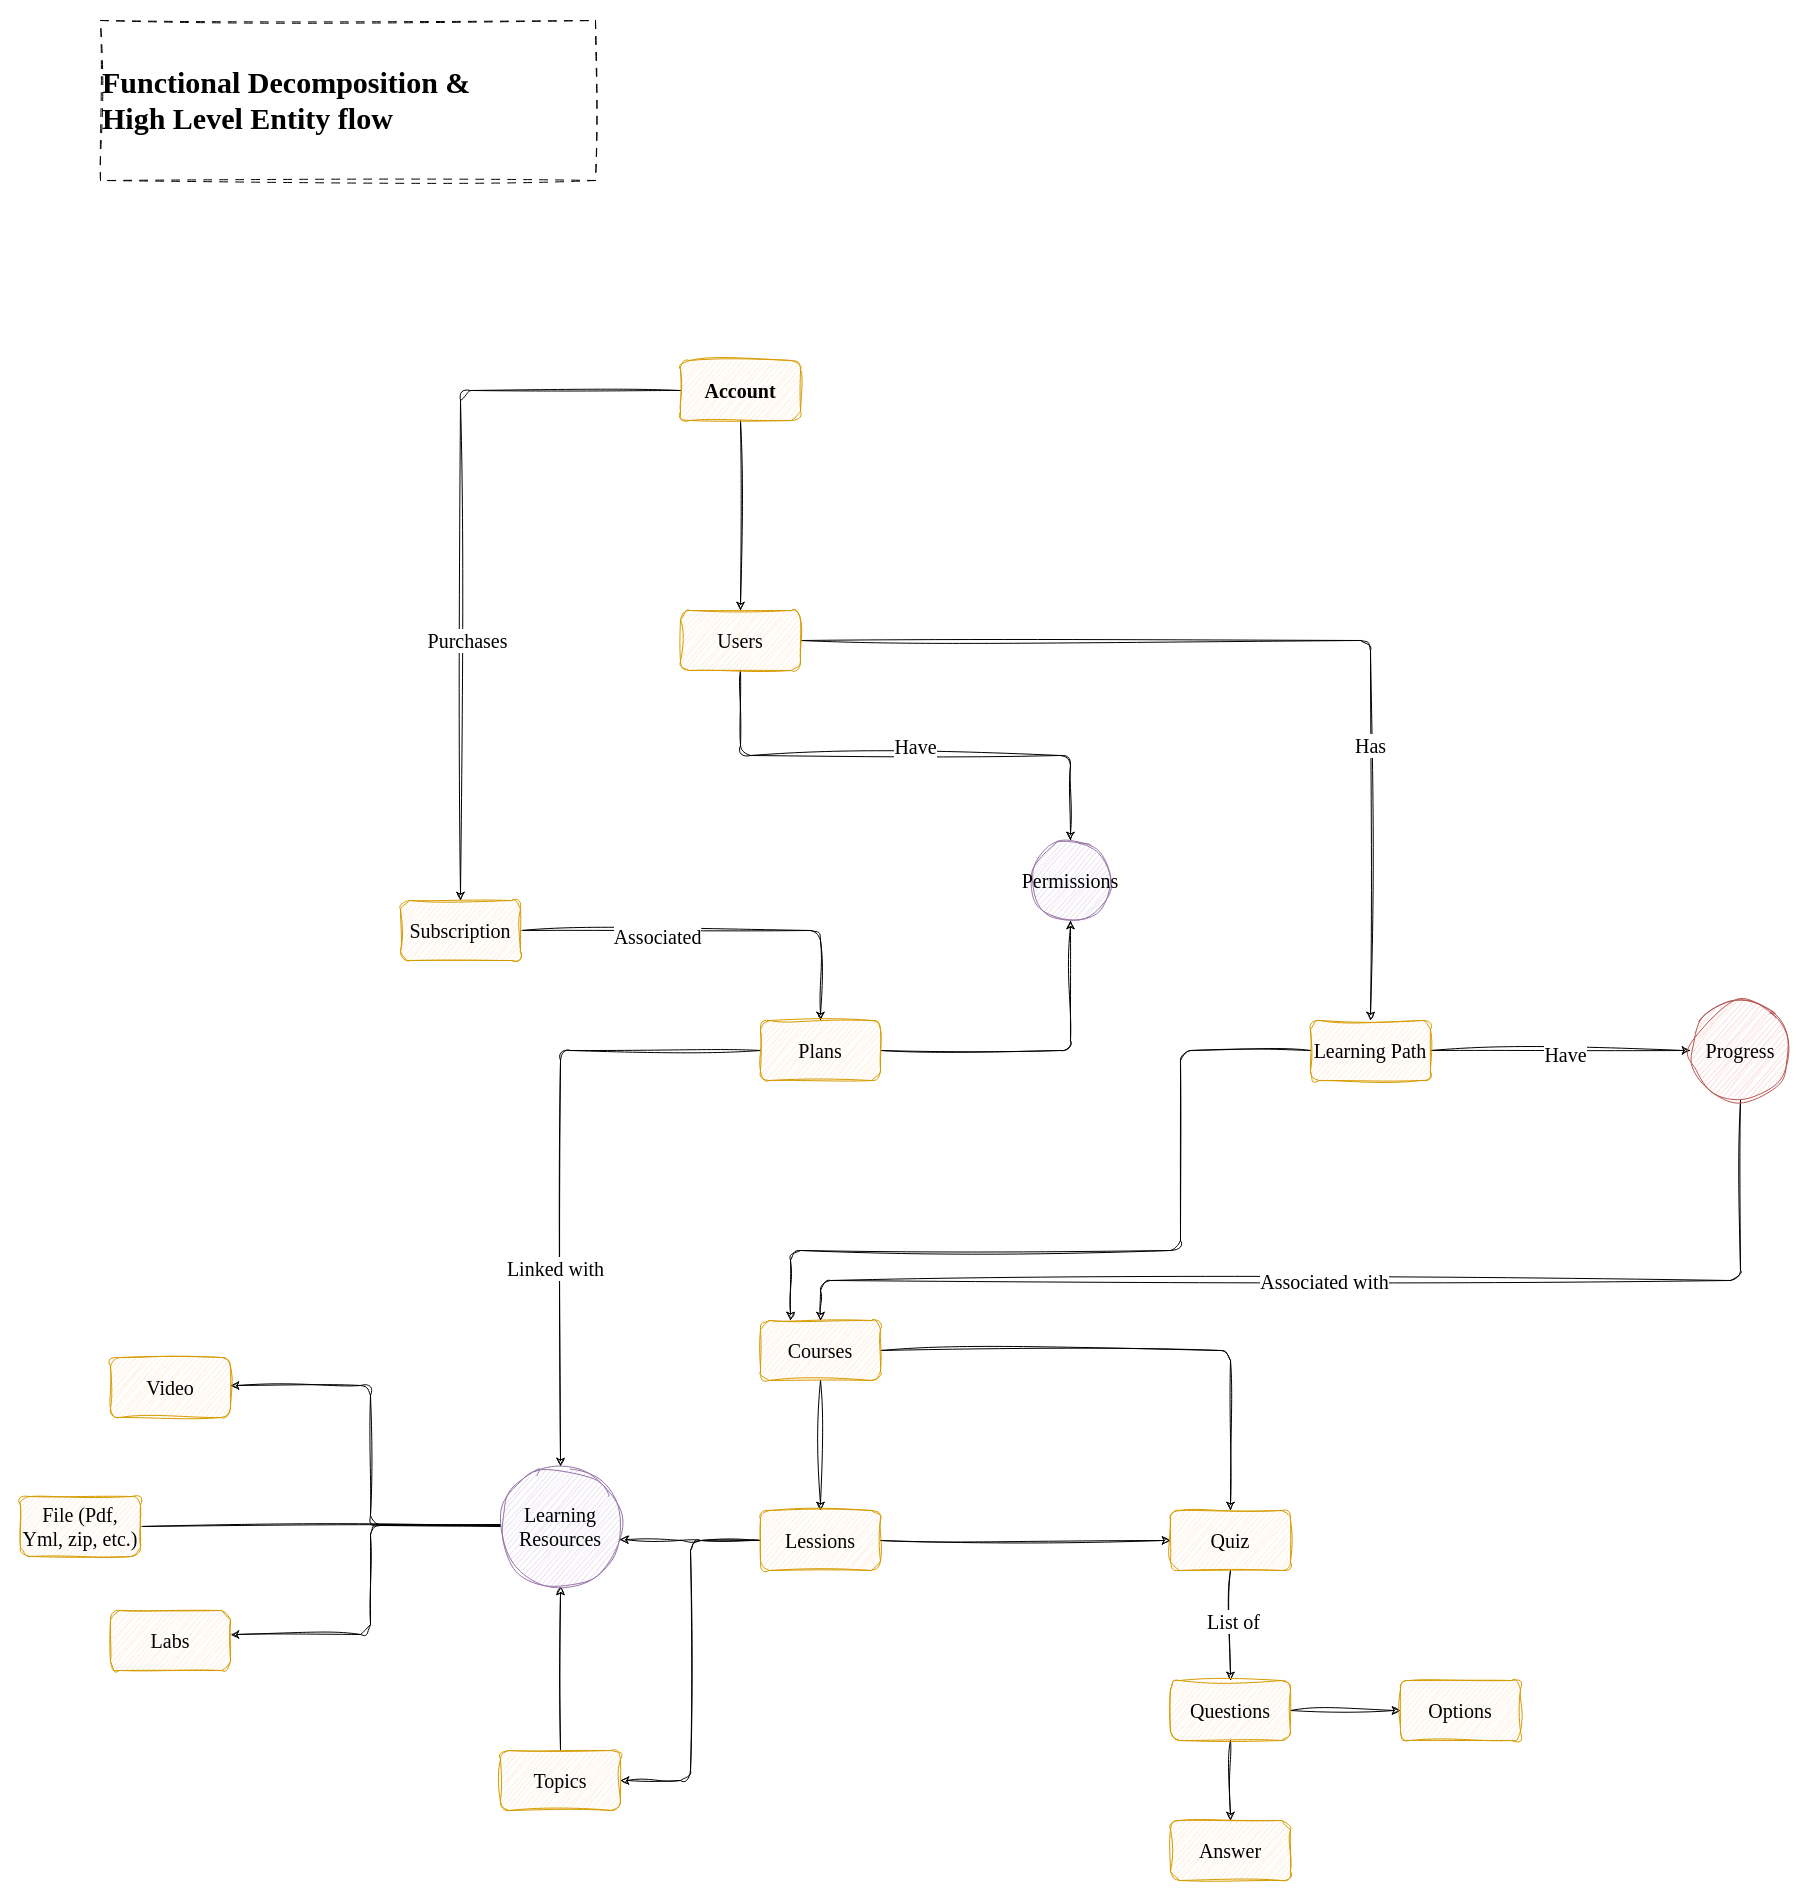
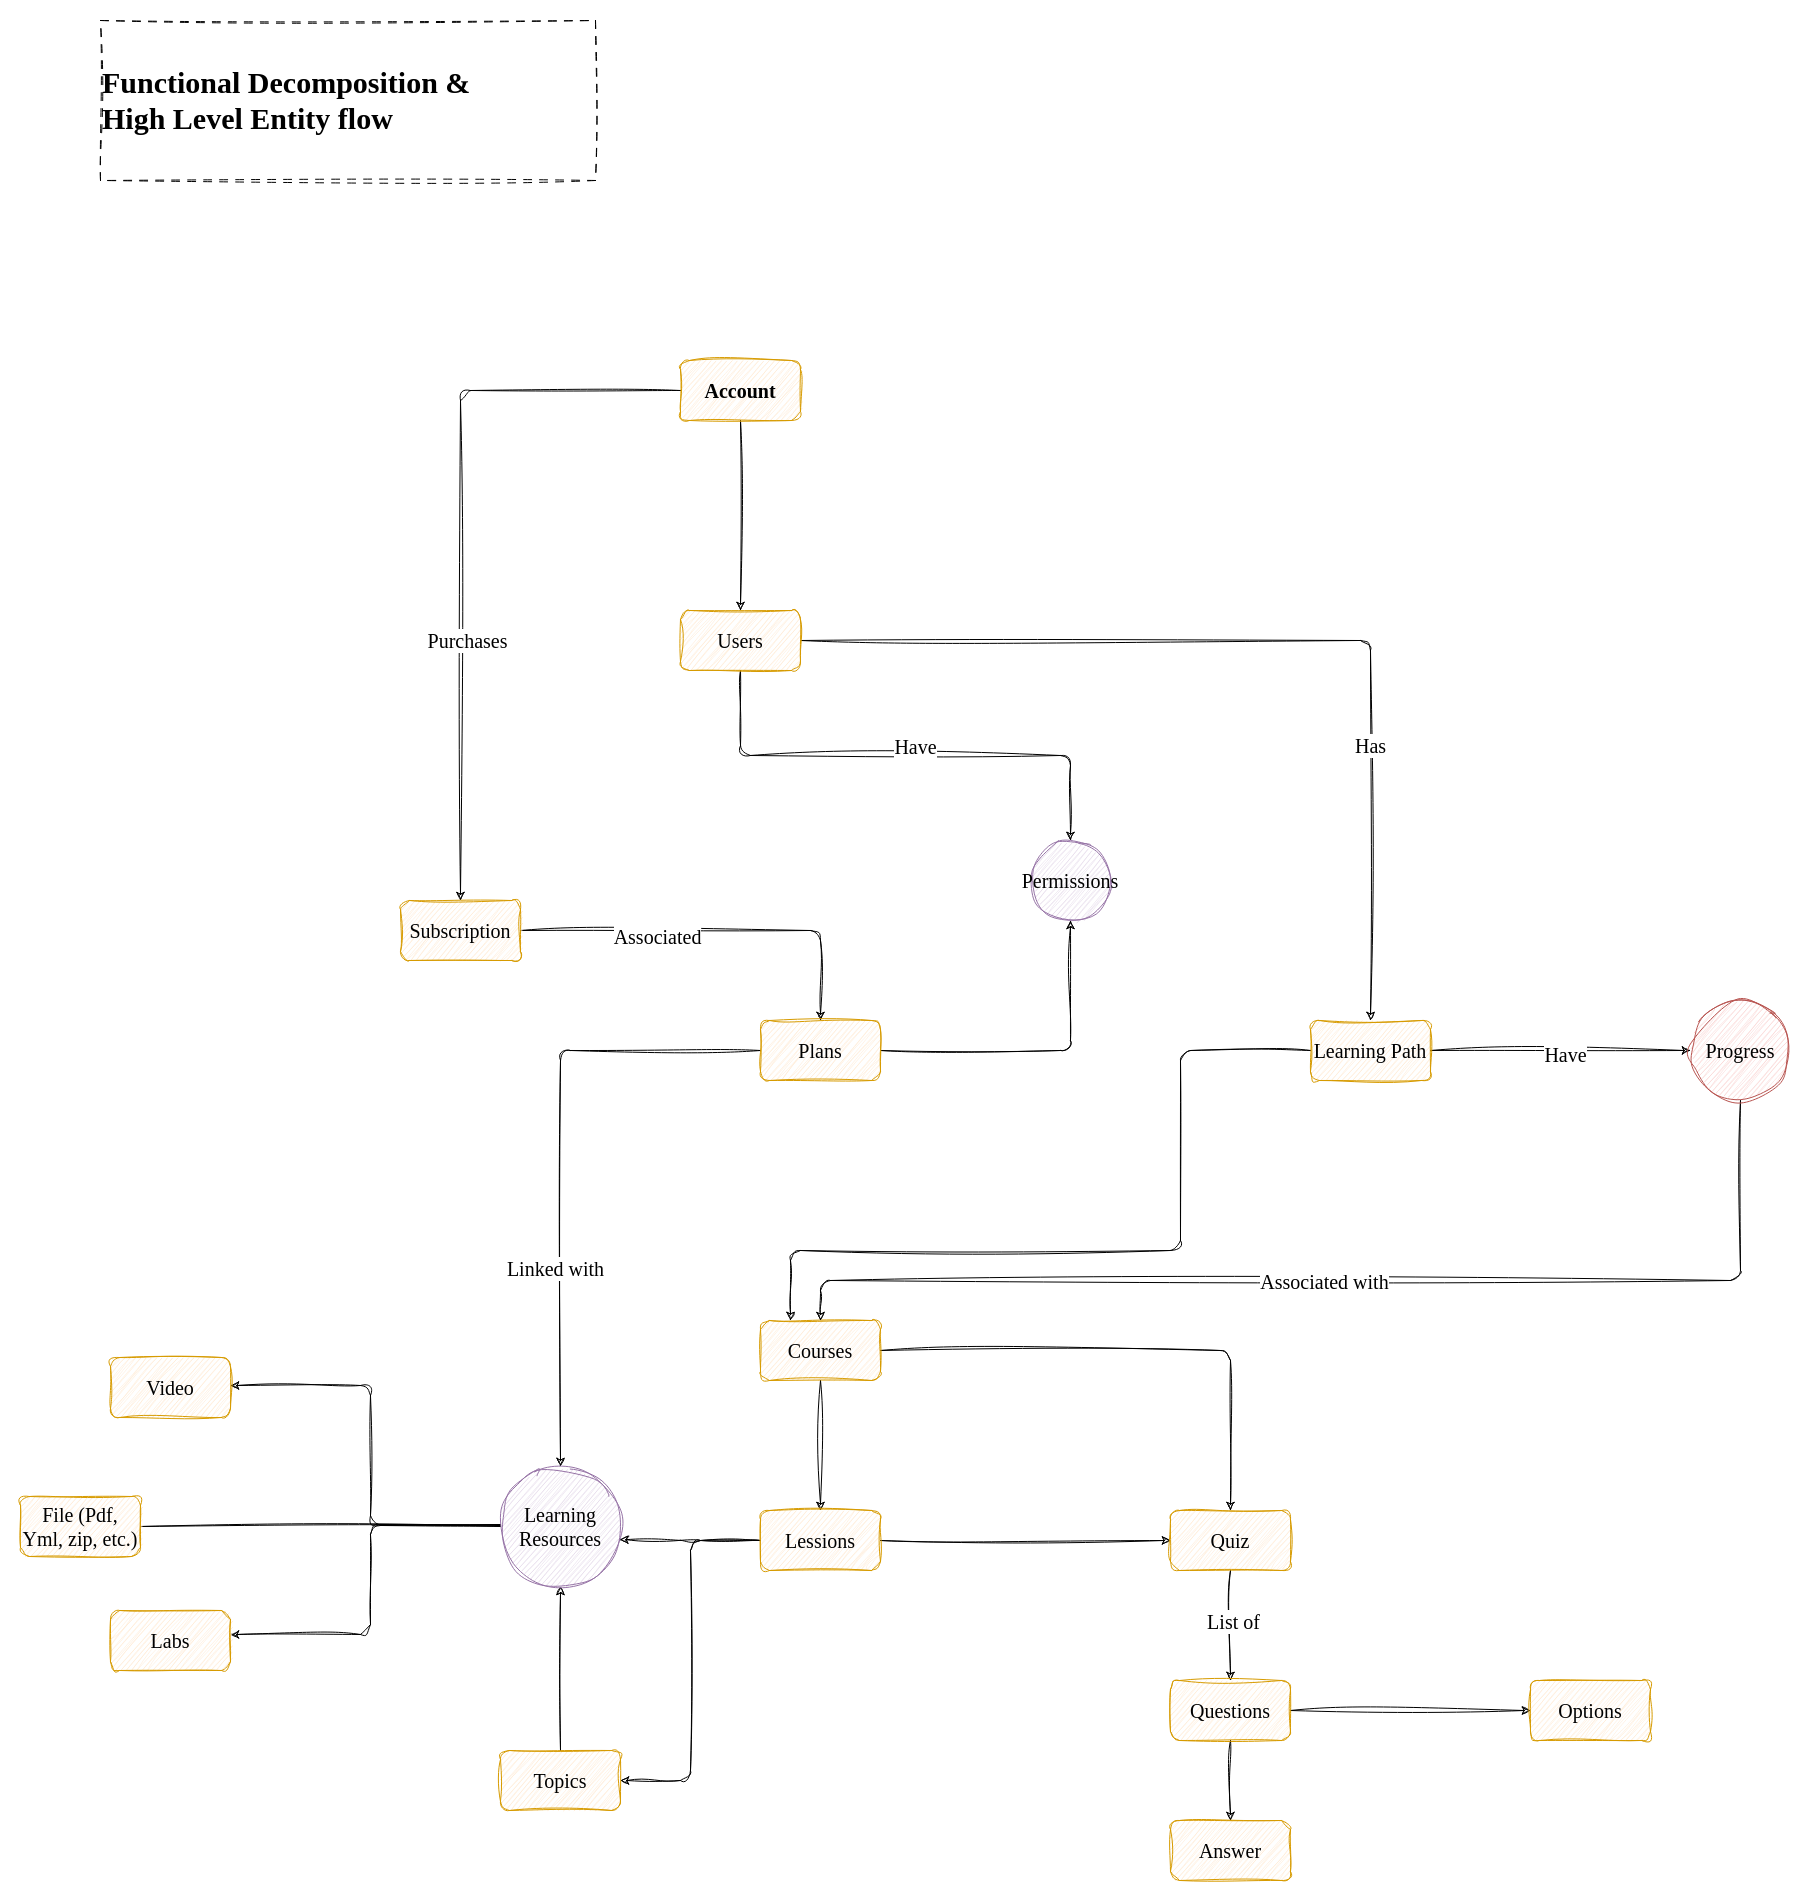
(1461, 1711) -> (1591, 1711)
